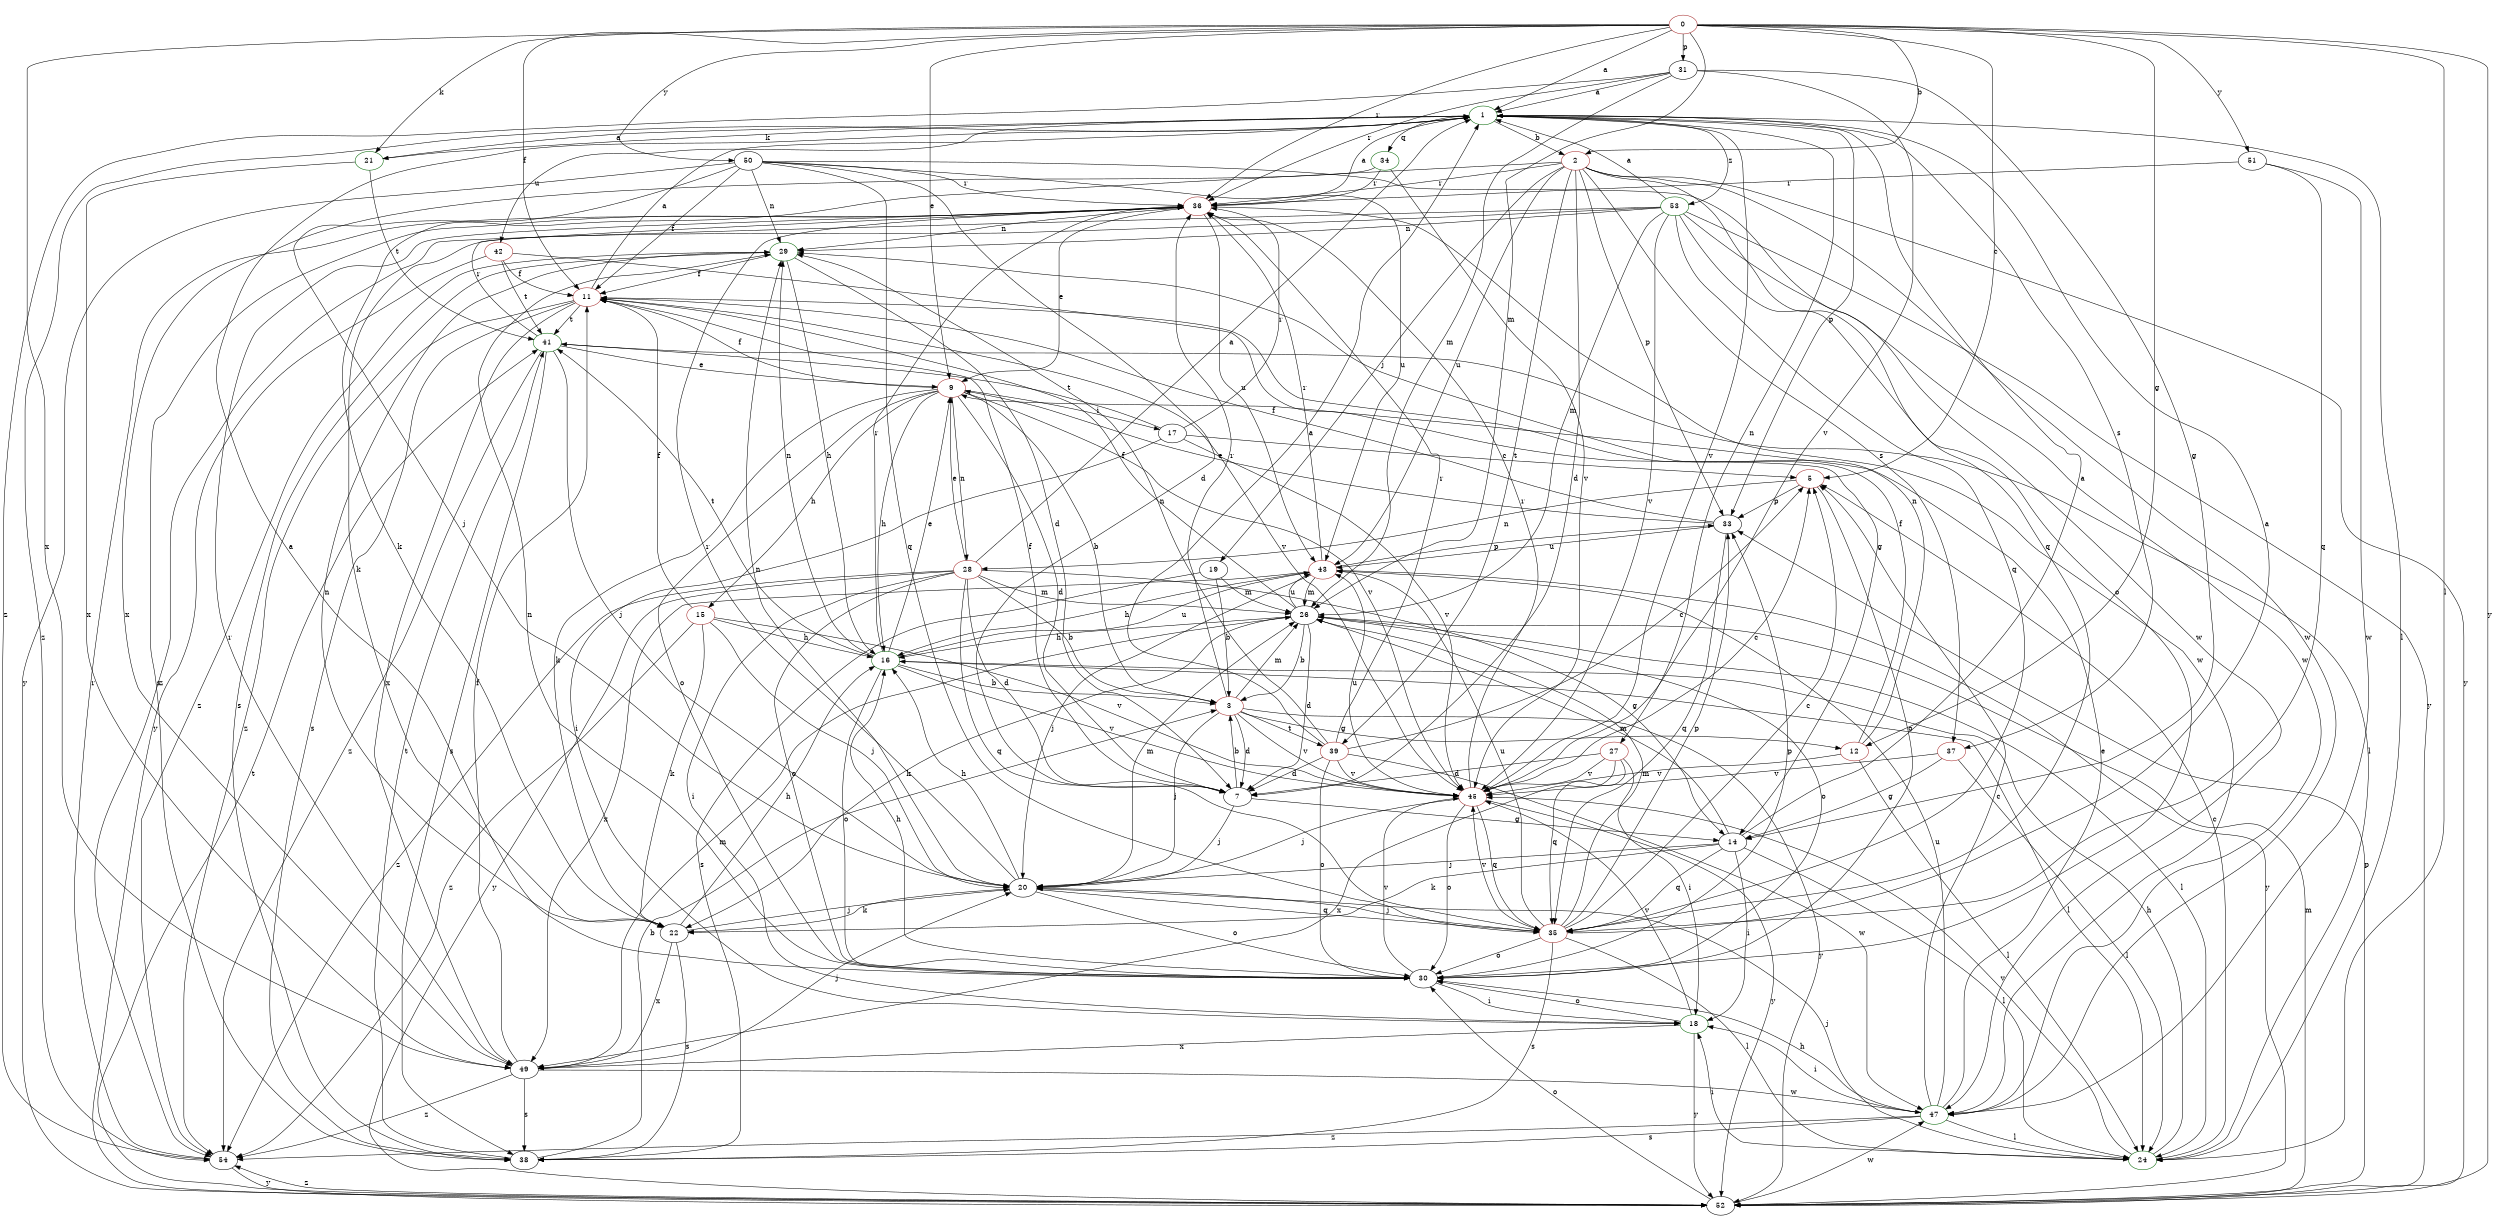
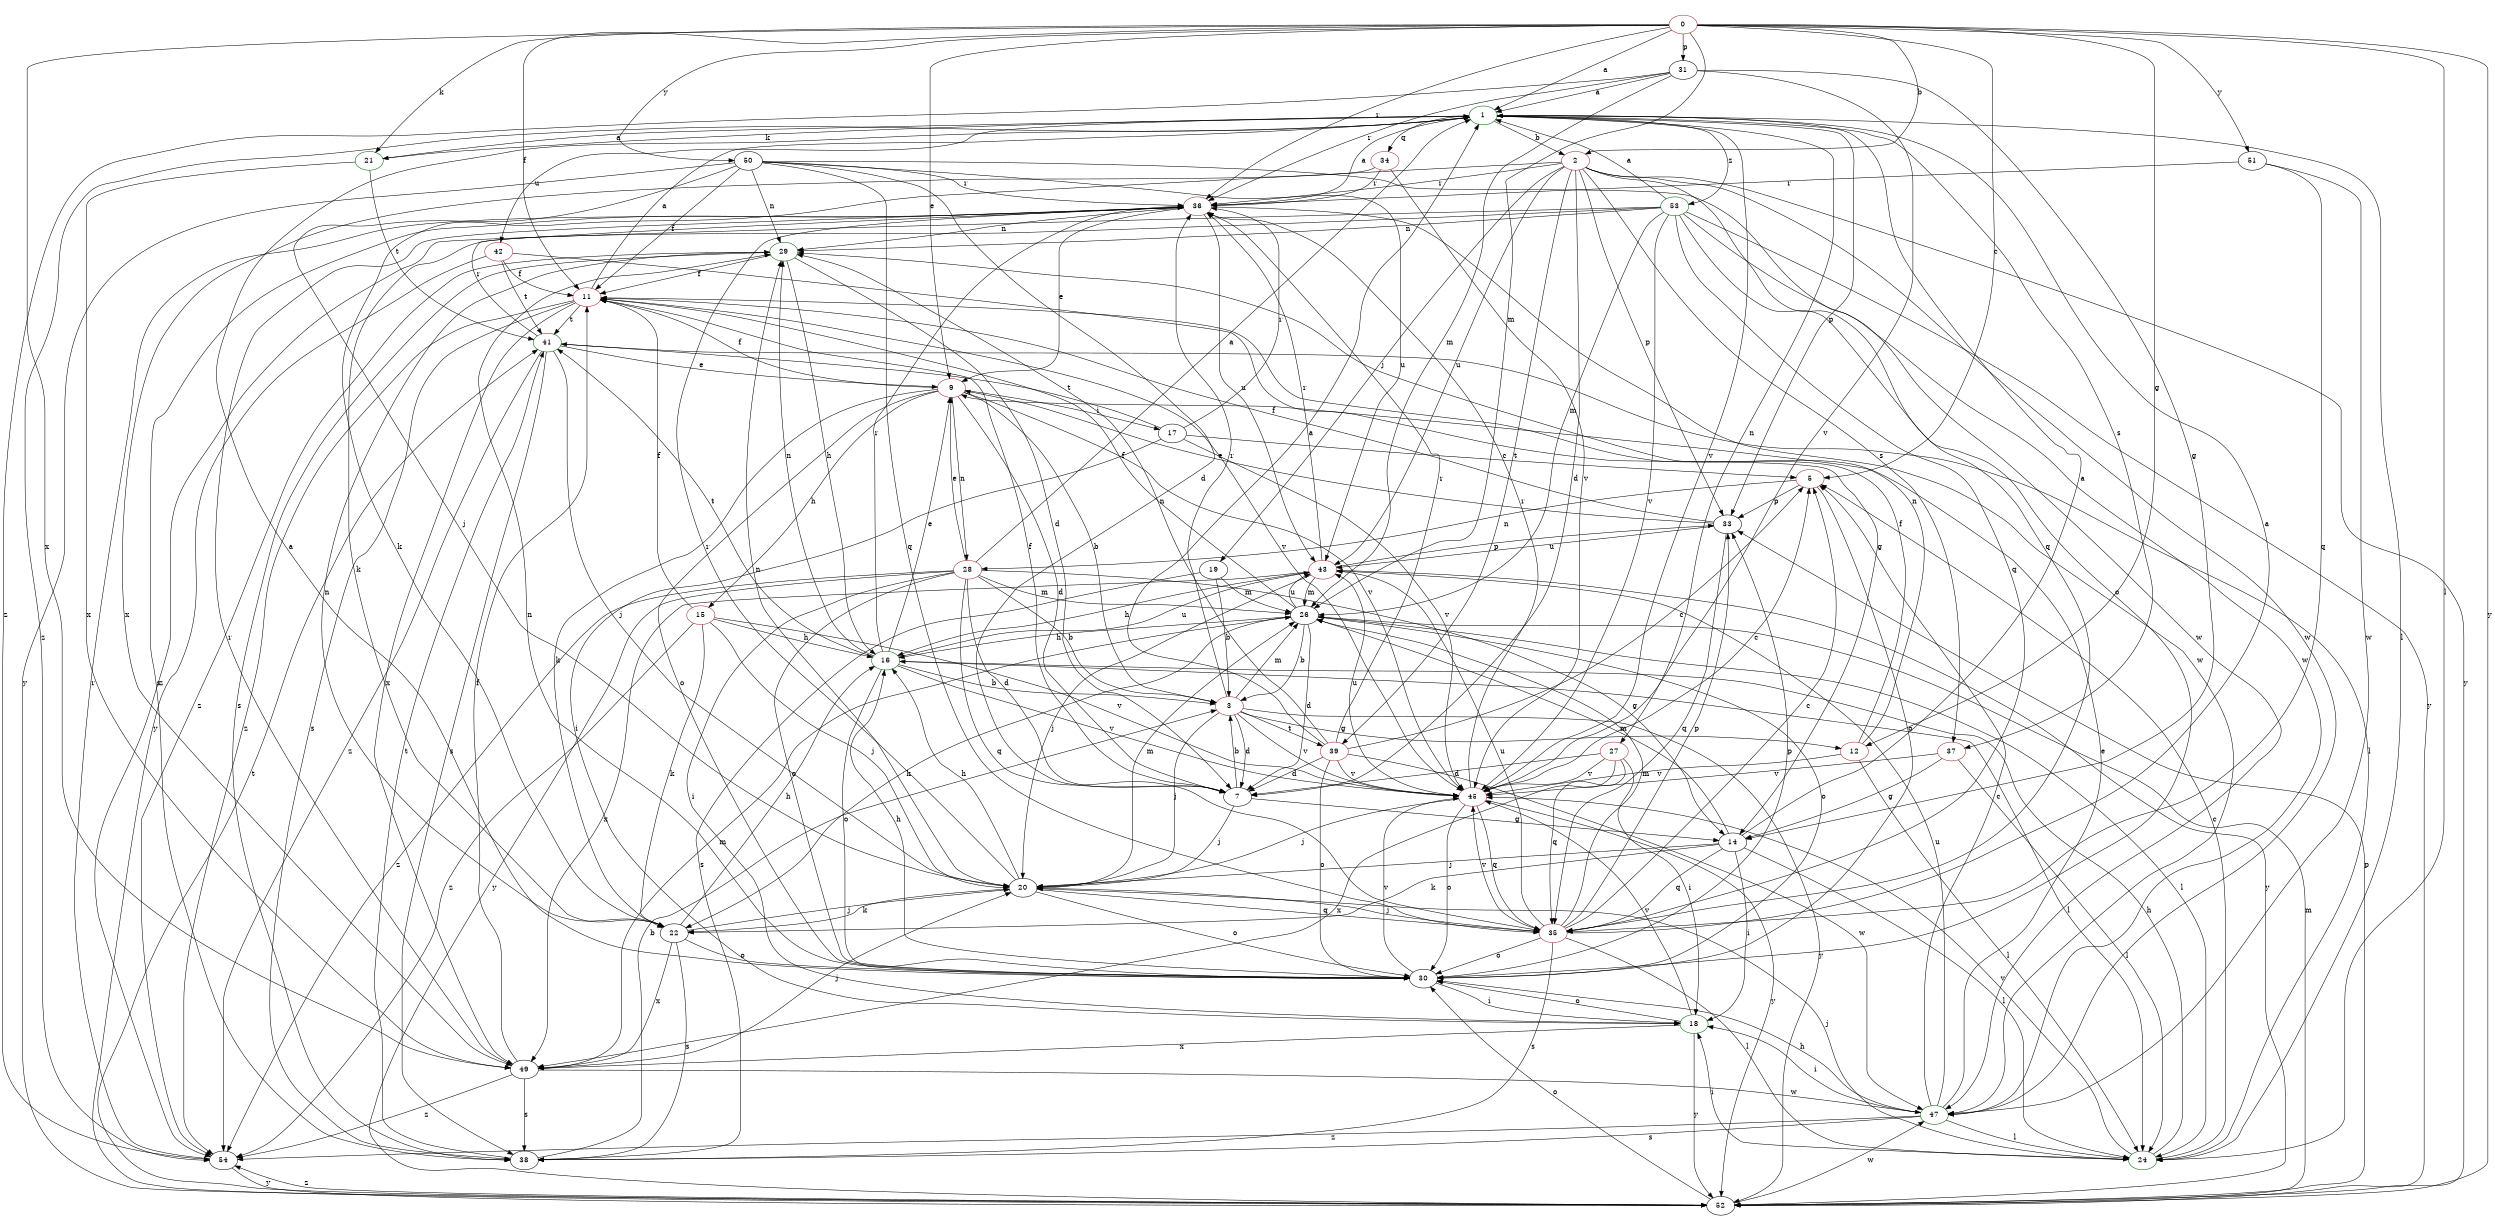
(1385, 161) -> (1385, 161)
(882, 510) -> none
none -> (1043, 973)
